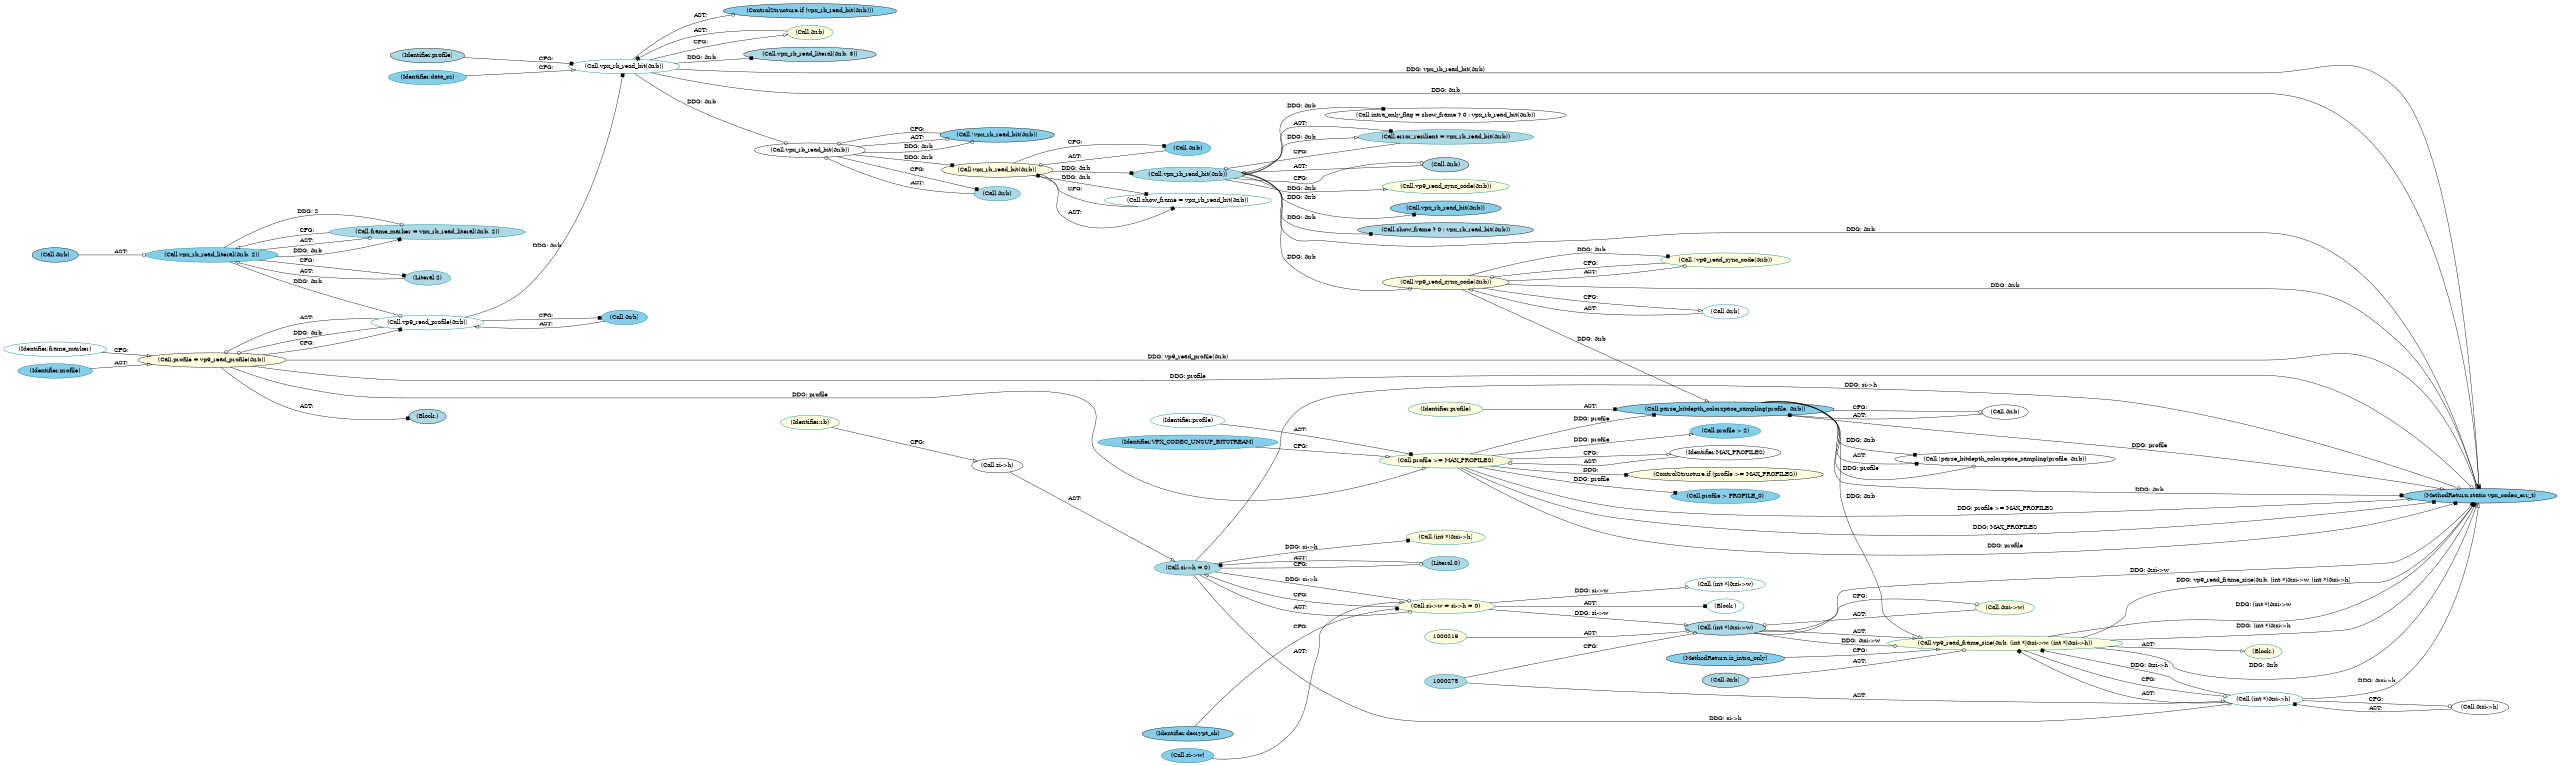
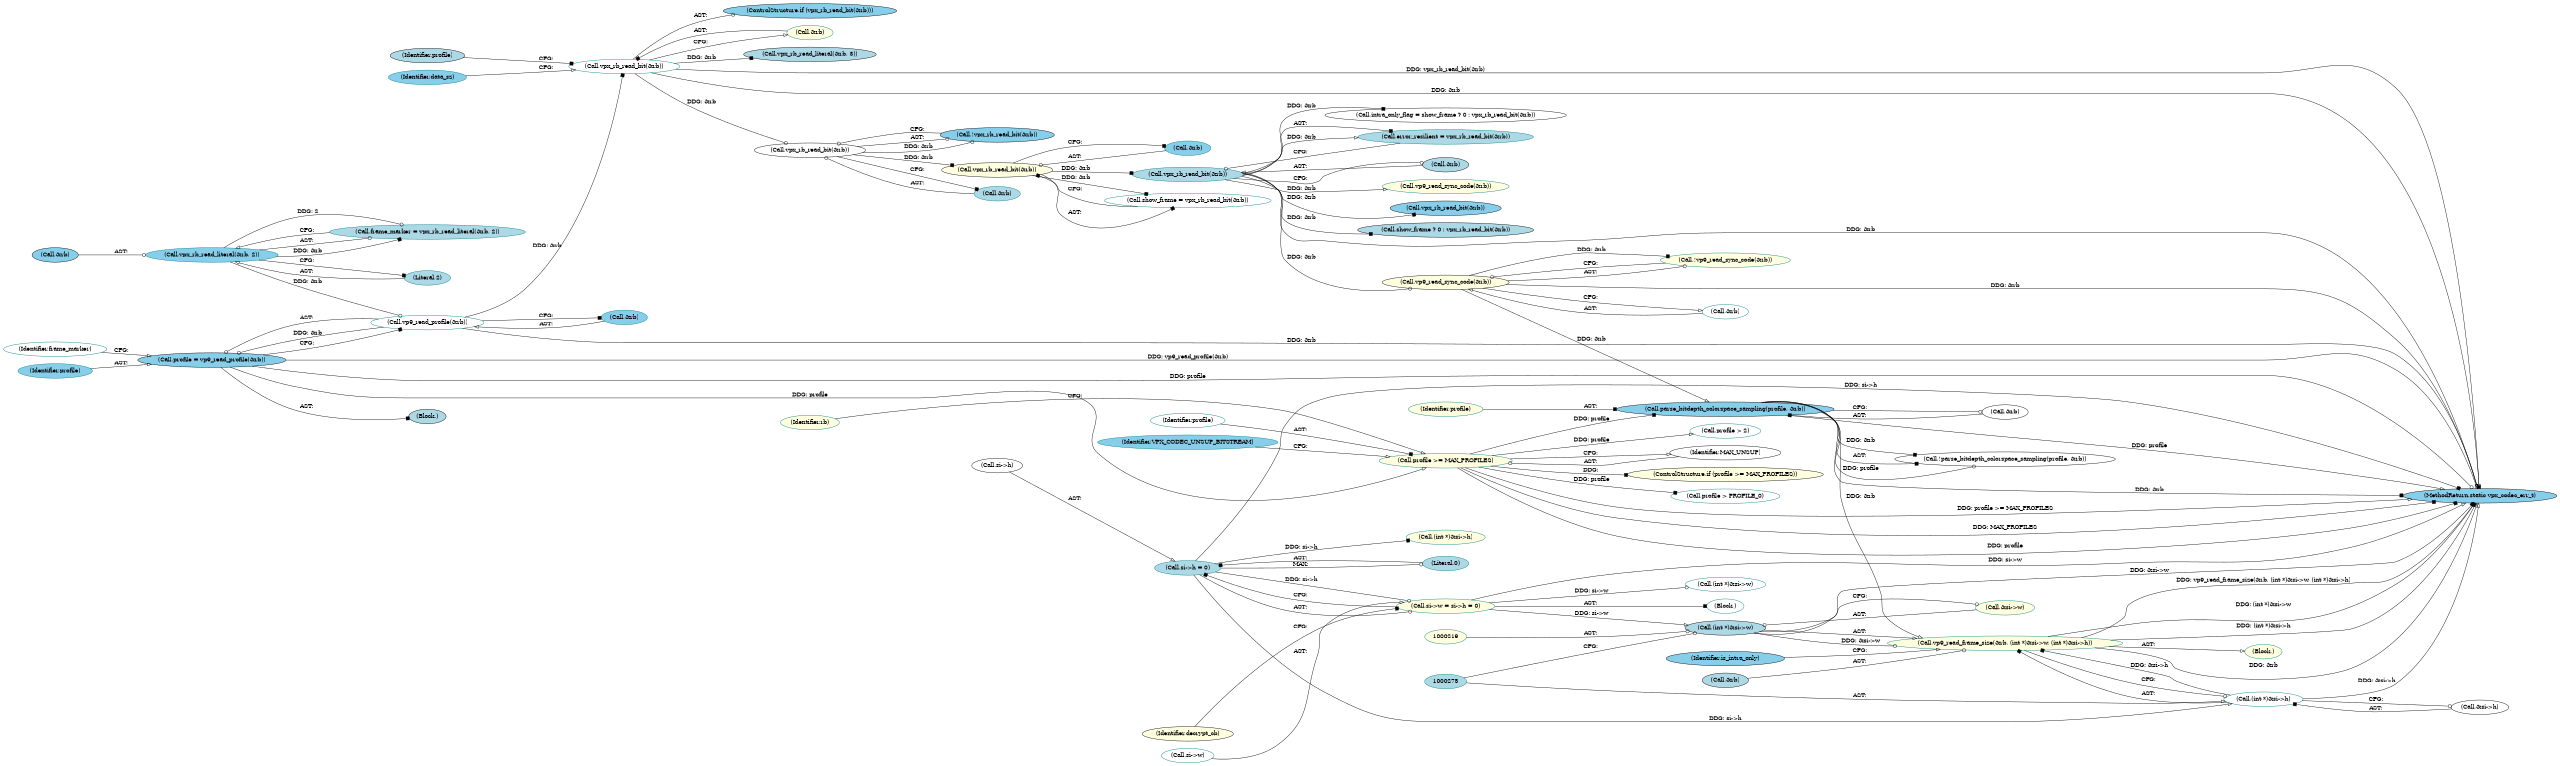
none -> (1508, 344)
(212, 360) -> (212, 360)
(1789, 387) -> (1789, 387)
(1725, 431) -> (1725, 431)
(902, 444) -> (1131, 399)
(1725, 453) -> (1725, 453)
(1725, 496) -> (1725, 496)
(1301, 564) -> (1301, 564)
none -> (1970, 565)
(1301, 601) -> (1301, 601)
(1725, 659) -> (1725, 659)
(1188, 734) -> (1188, 734)
(1188, 756) -> (1188, 756)
